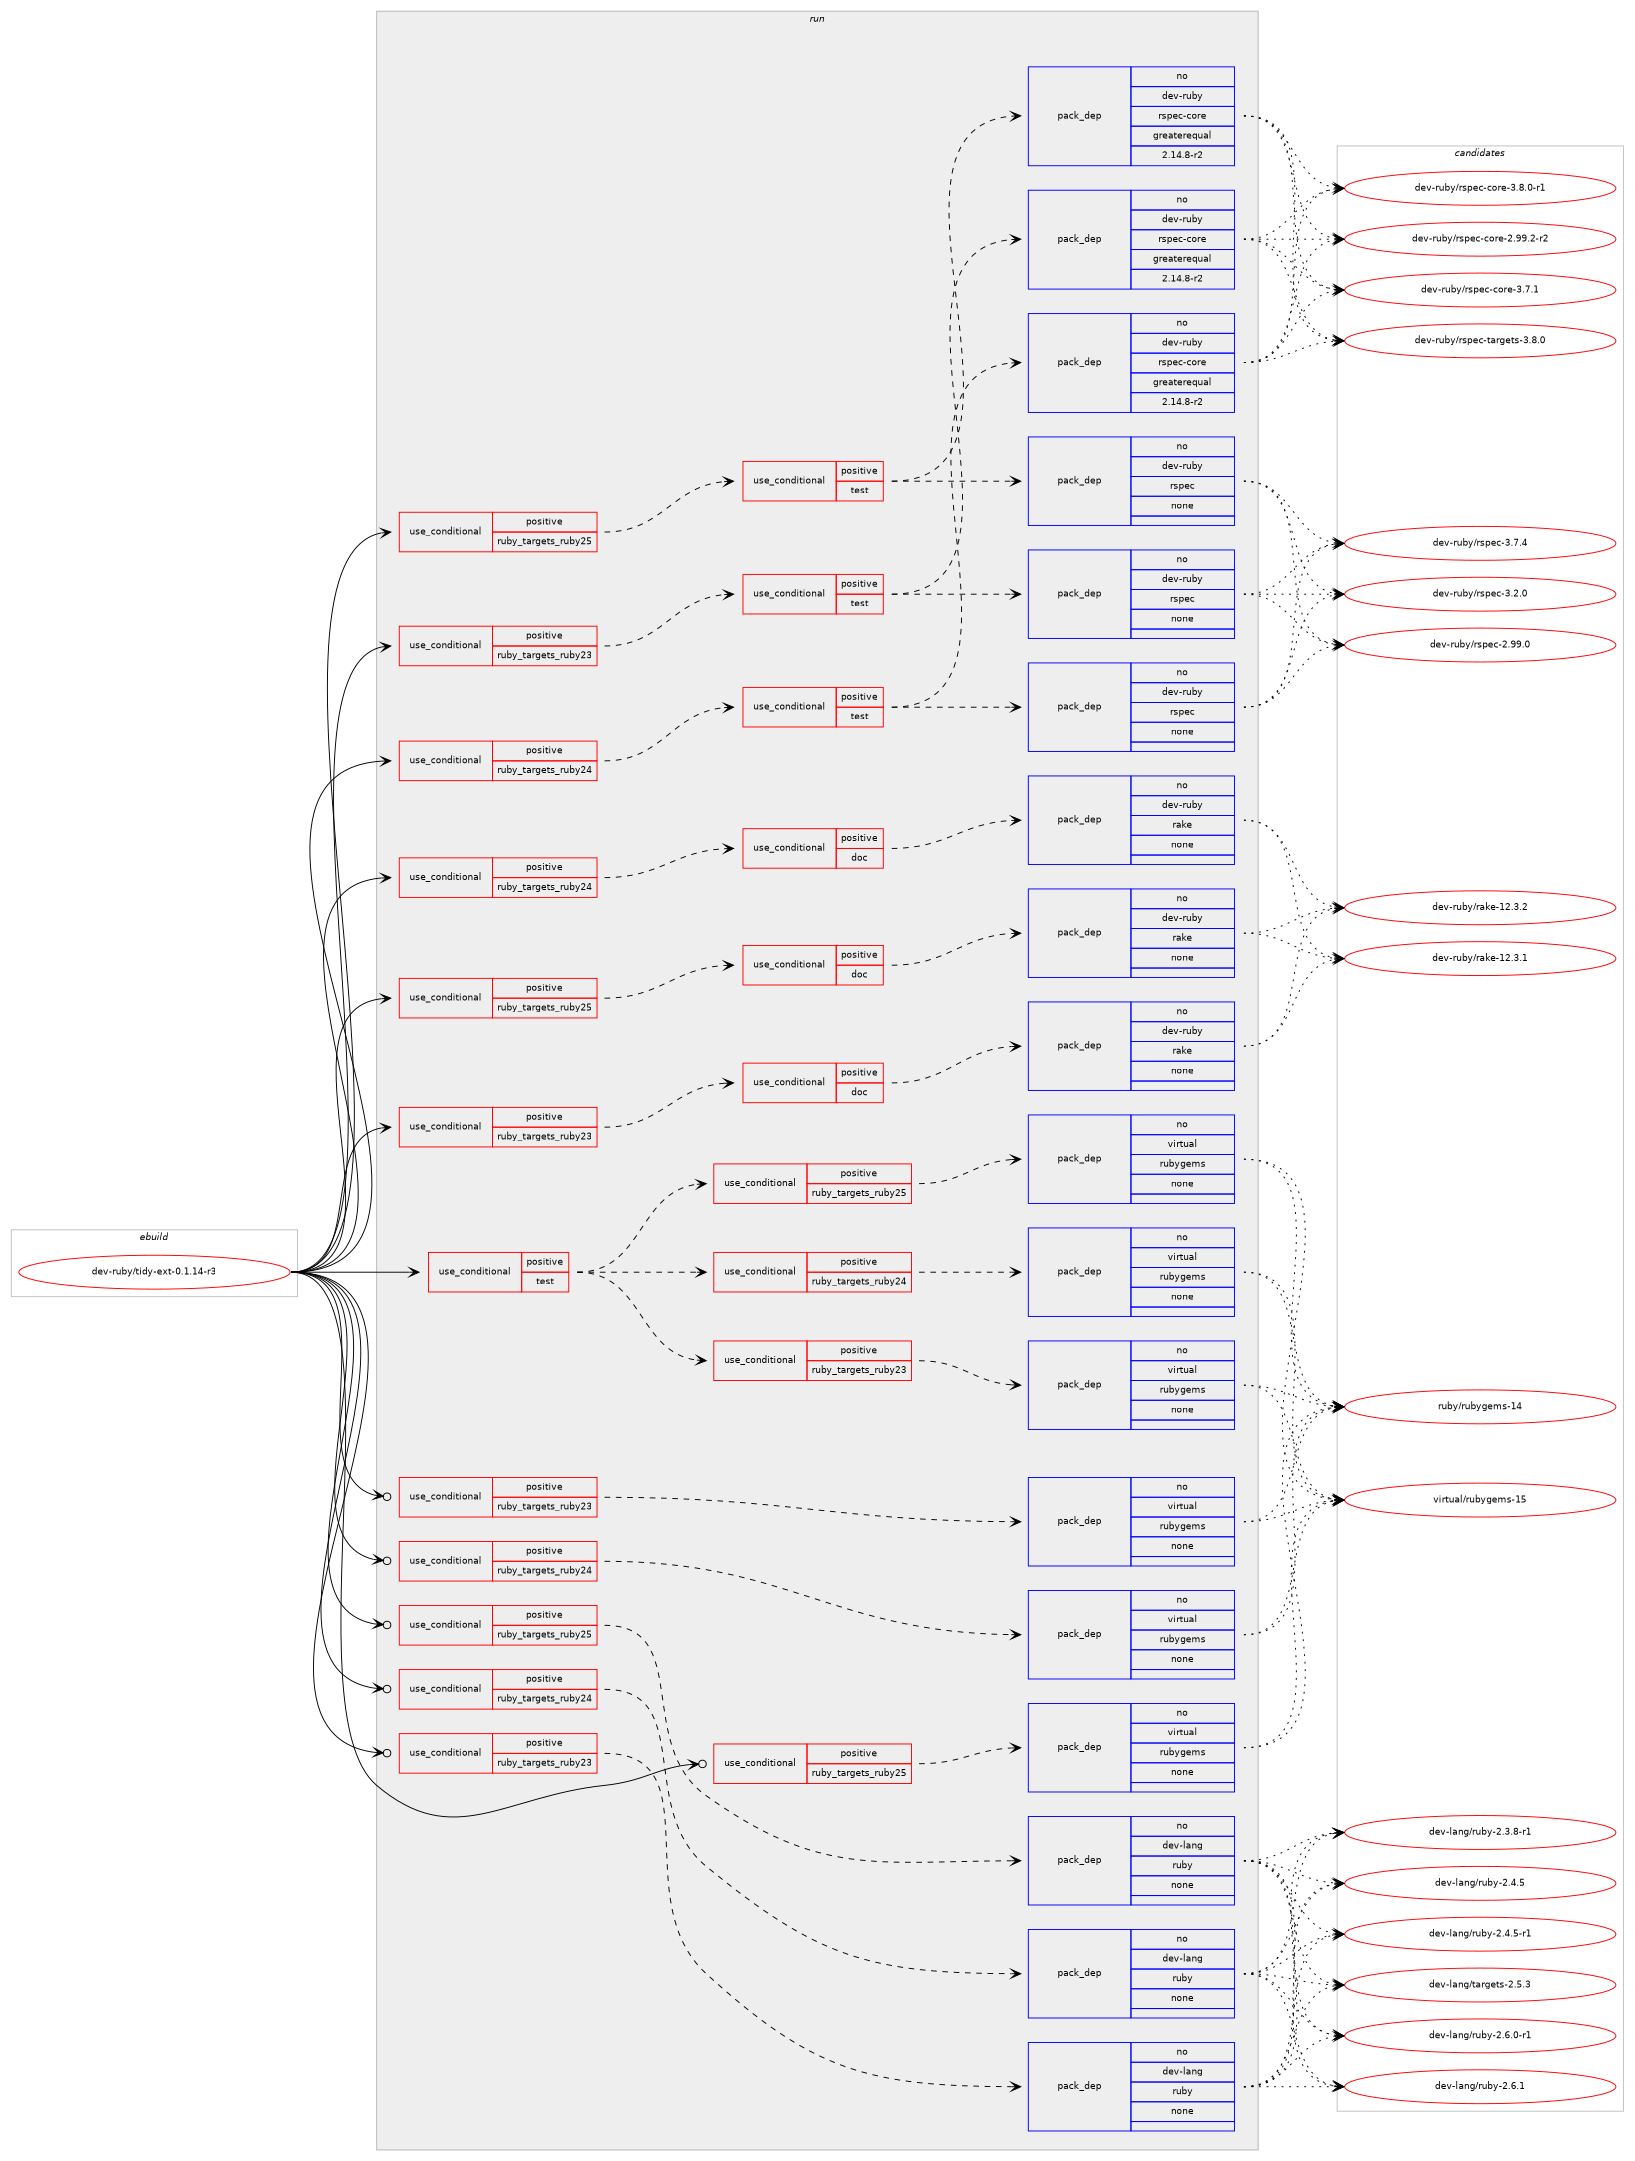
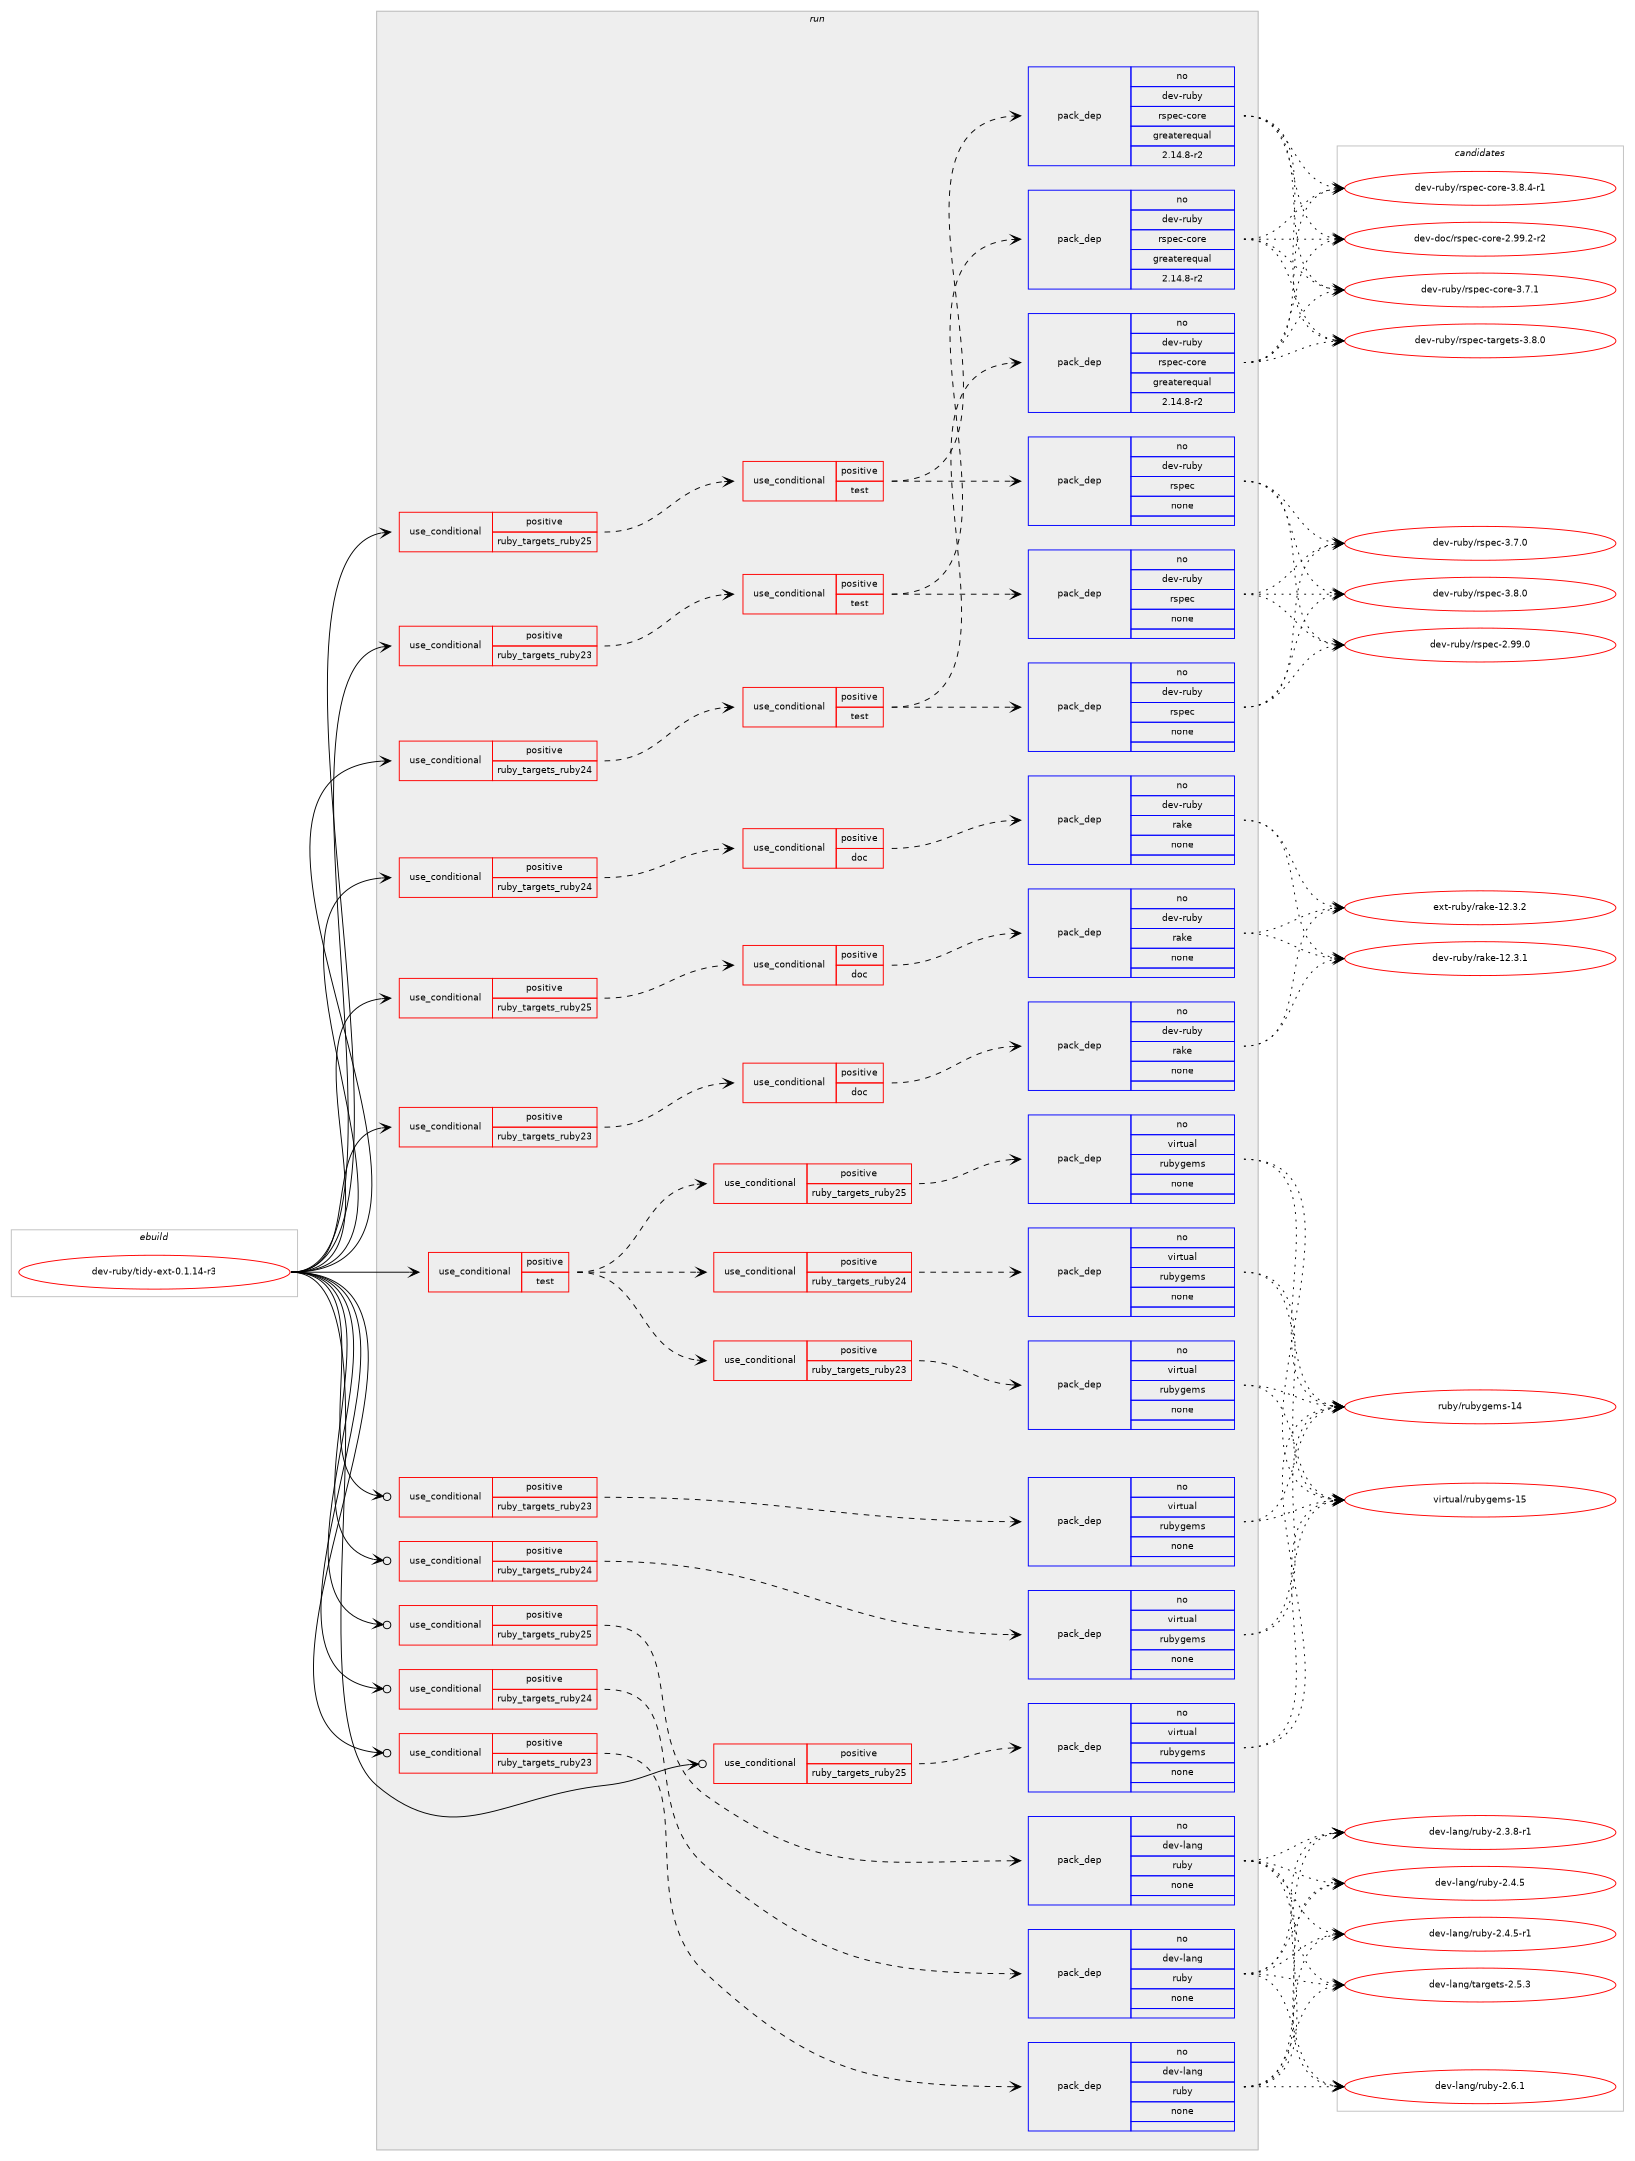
(1480, 188) -> (1480, 188)
(1480, 239) -> (1480, 239)
(1480, 543) -> (1480, 543)
(1480, 594) -> (1480, 594)
(1480, 908) -> (1480, 908)
(1480, 2036) -> none
